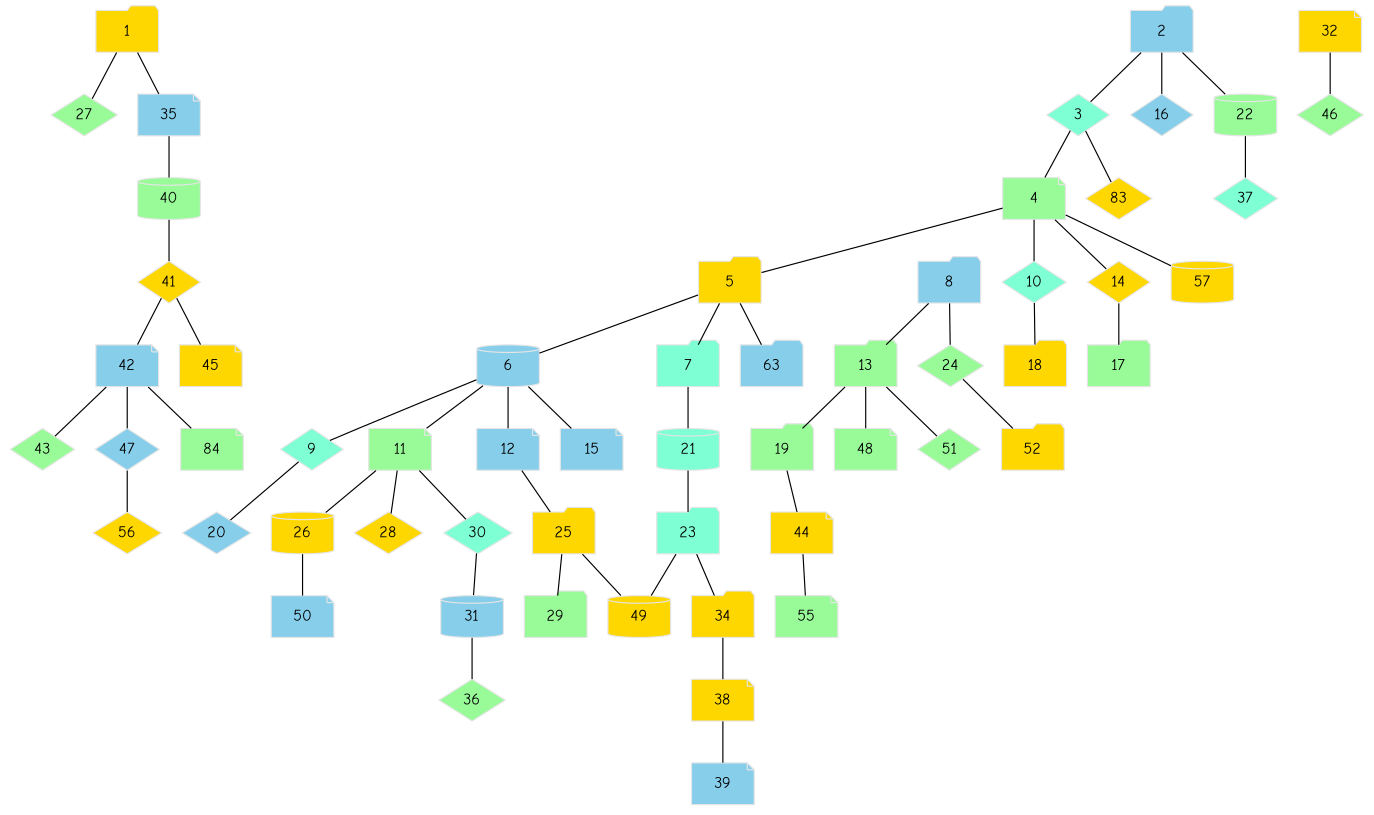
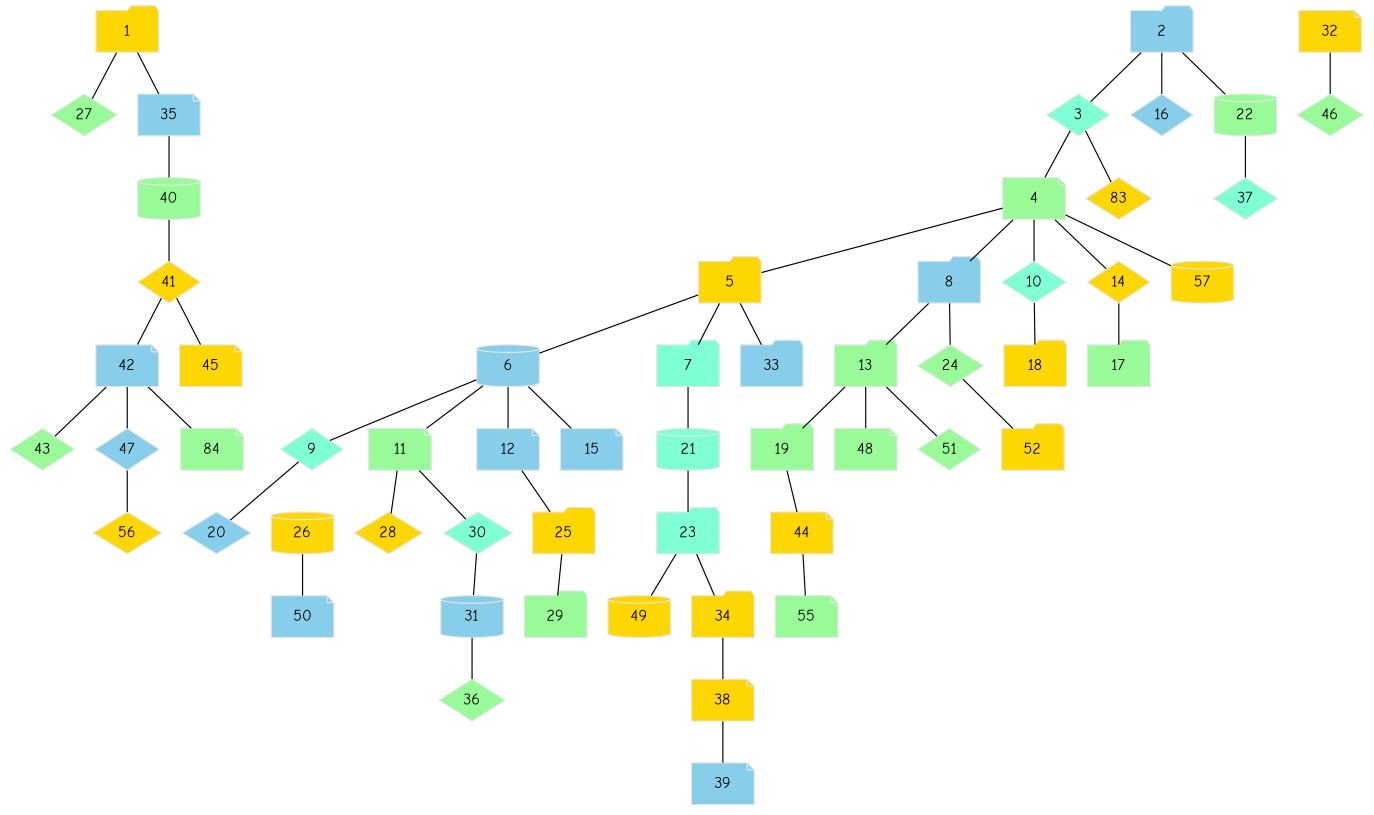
none -> (992, 240)
(772, 366) -> (772, 366)
(351, 492) -> none
(602, 575) -> none
